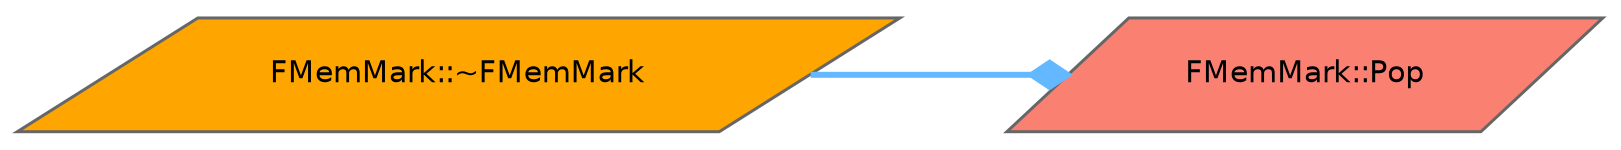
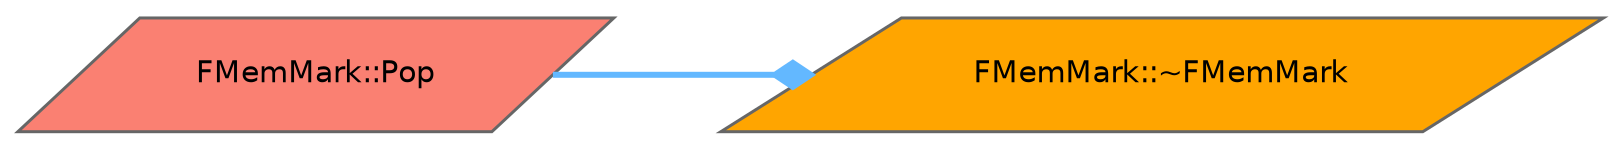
(921, 75) -> (663, 75)
